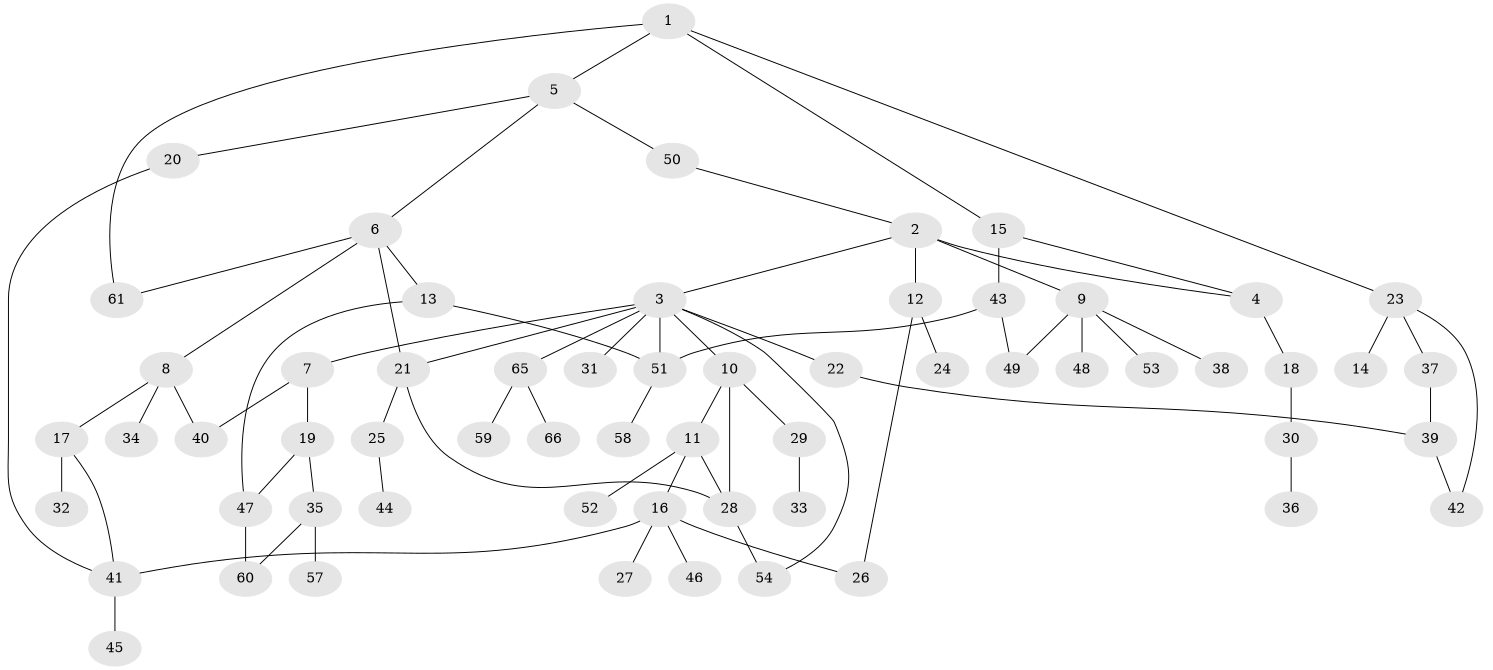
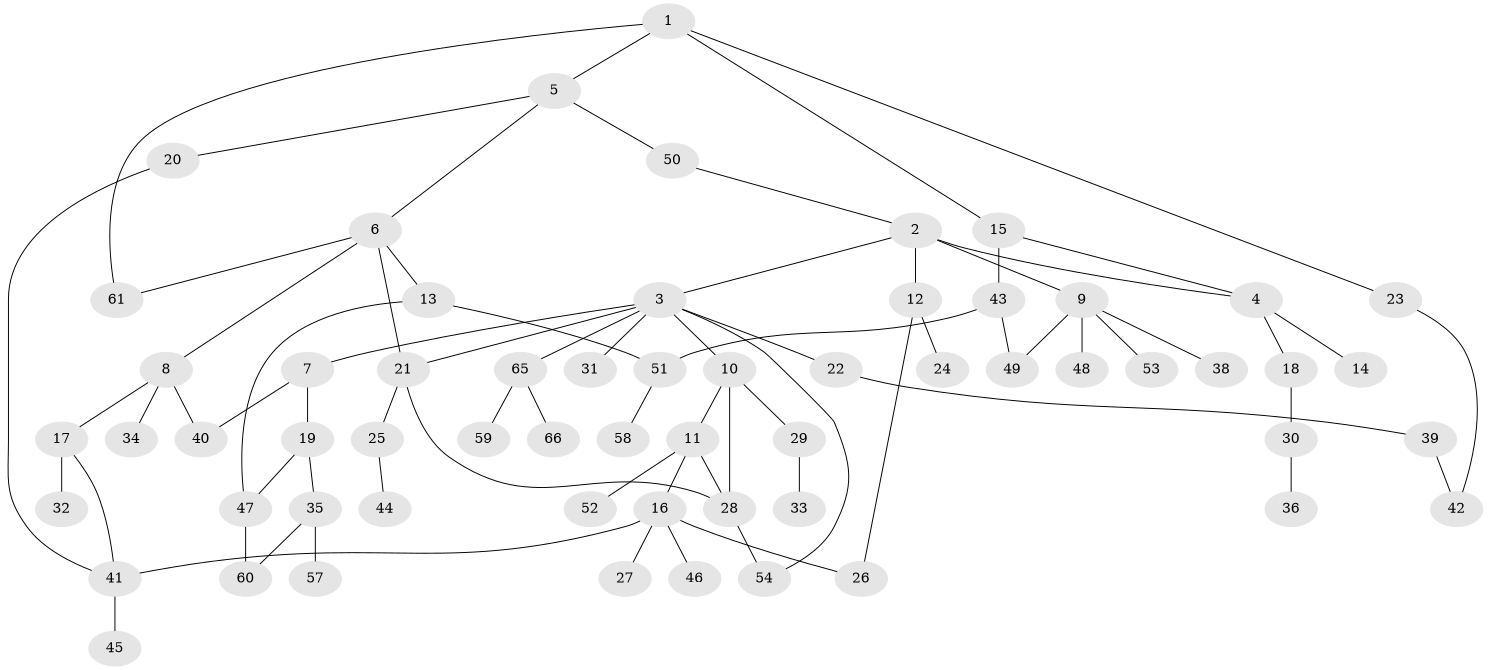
(660, 335) -> none
(1378, 335) -> (1309, 335)
(1430, 370) -> none
